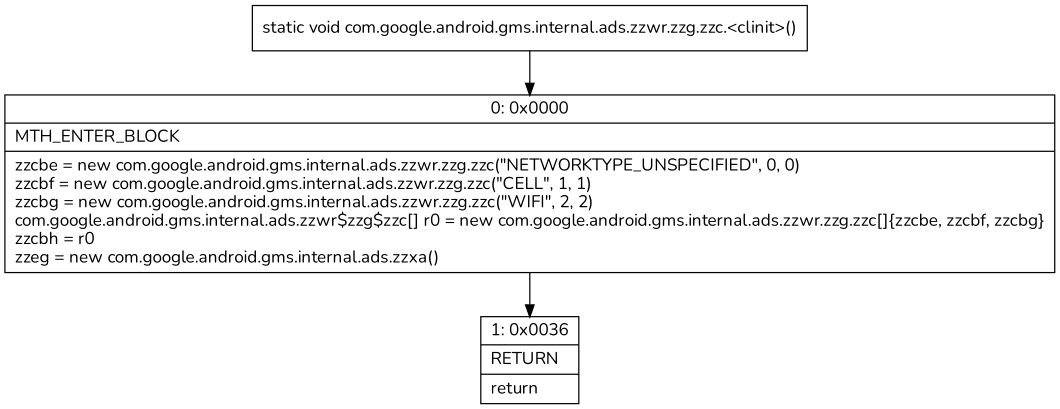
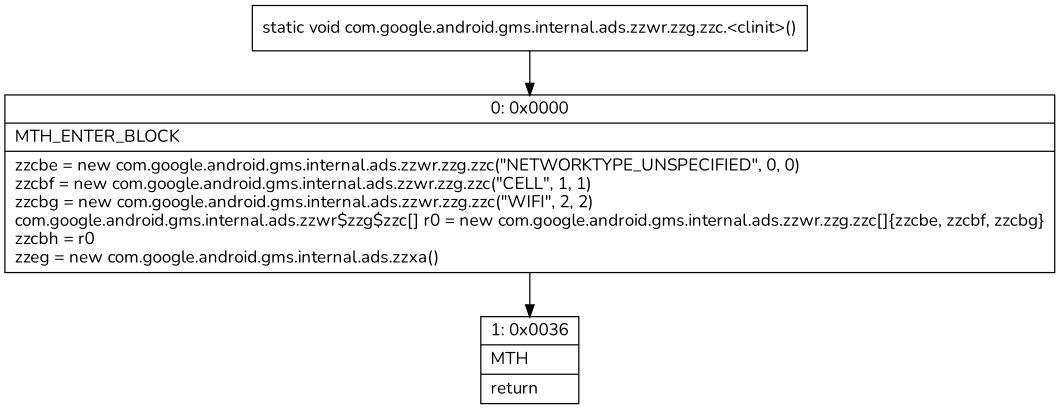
(525, 359) -> (510, 359)
